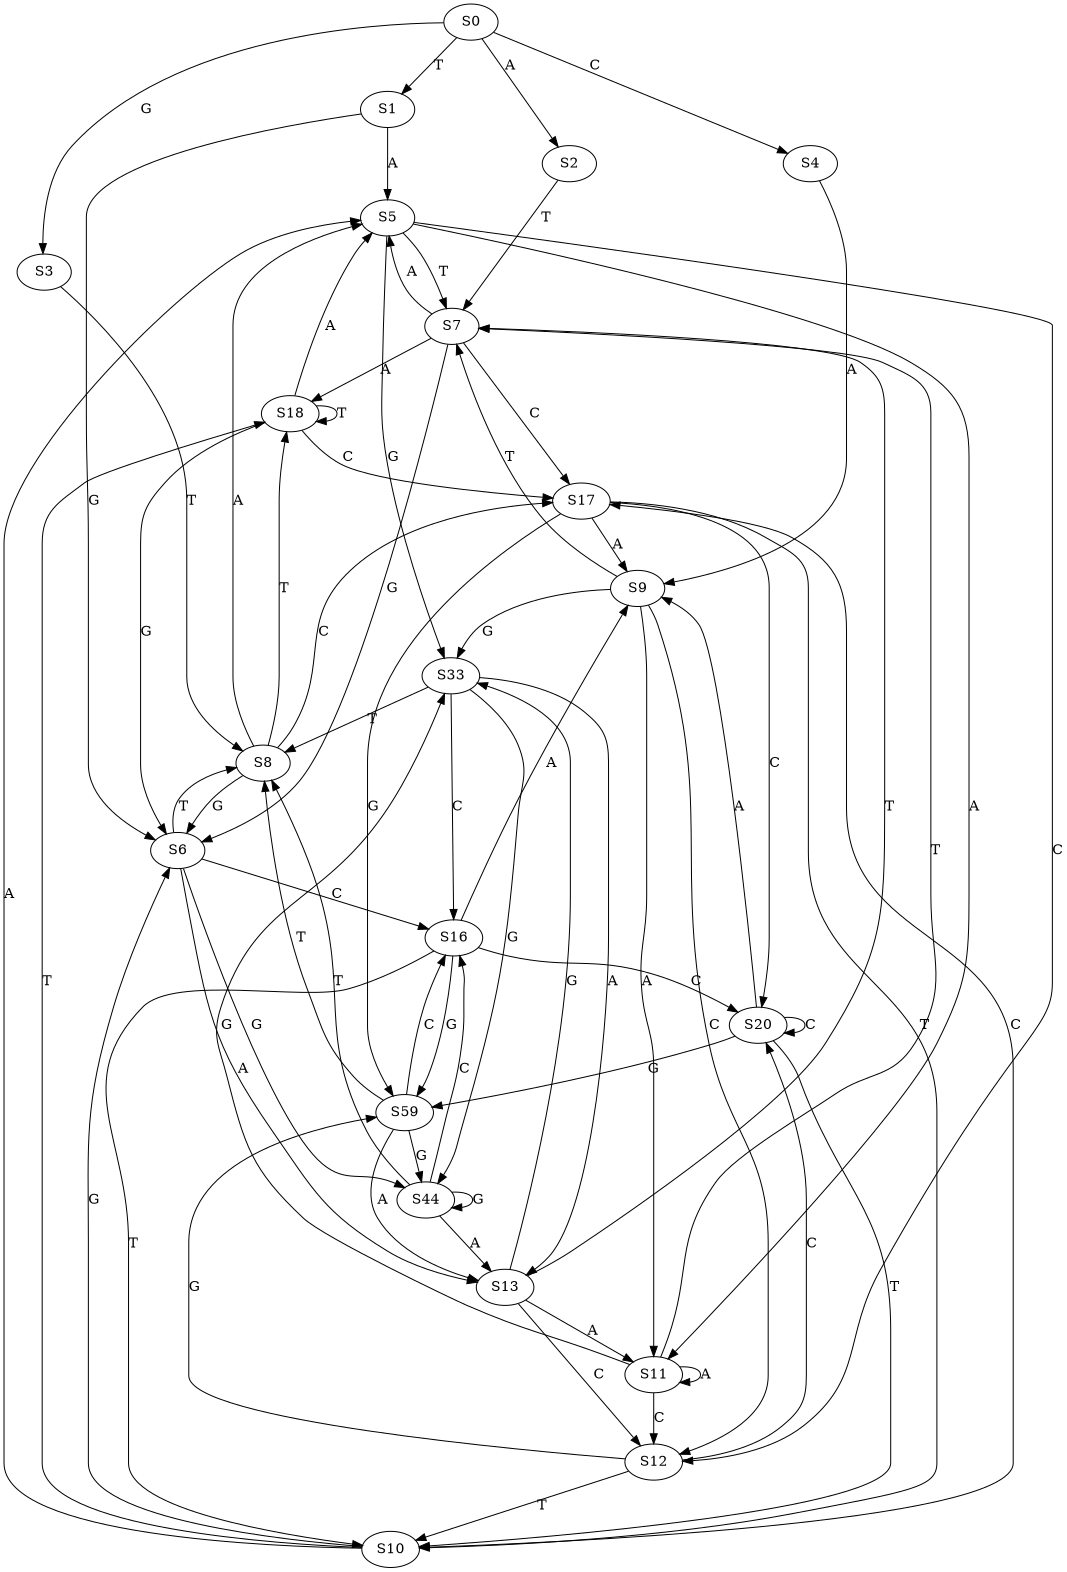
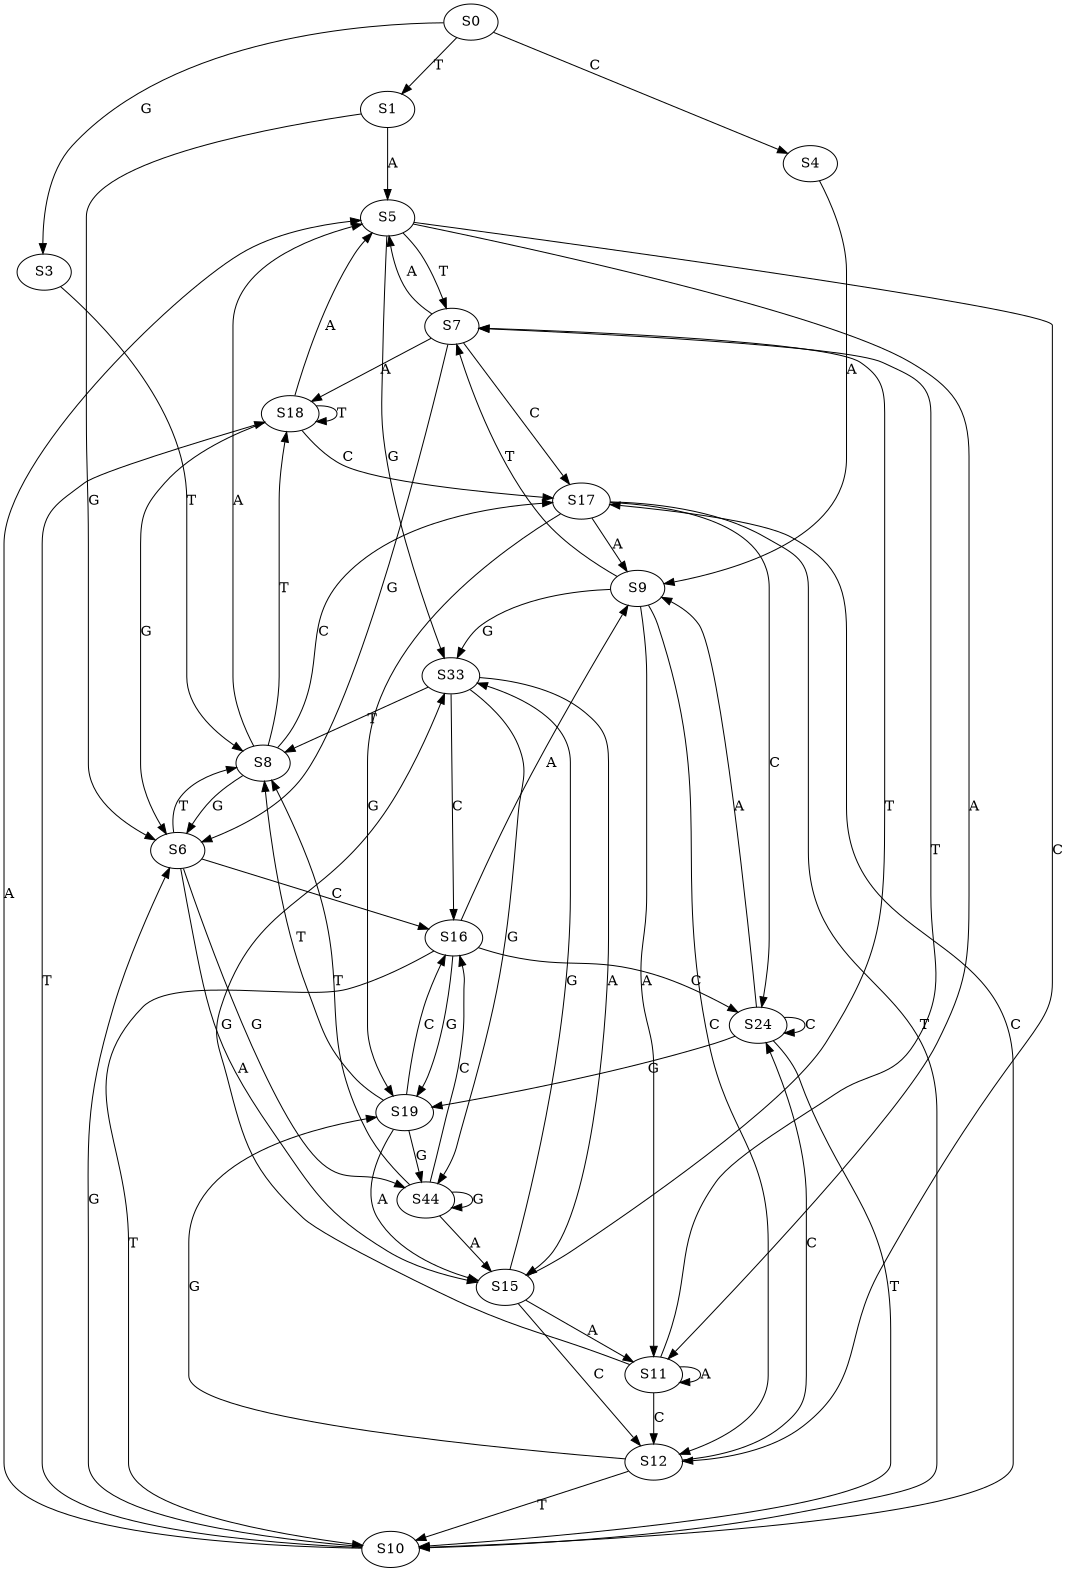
(569, 164) -> none
(758, 1025) -> (758, 1025)
(405, 1113) -> (405, 1113)
(505, 1287) -> (505, 1287)
